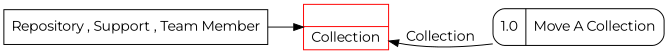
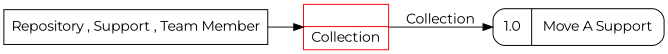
(595, 27) -> (598, 27)
(446, 47) -> (436, 27)
